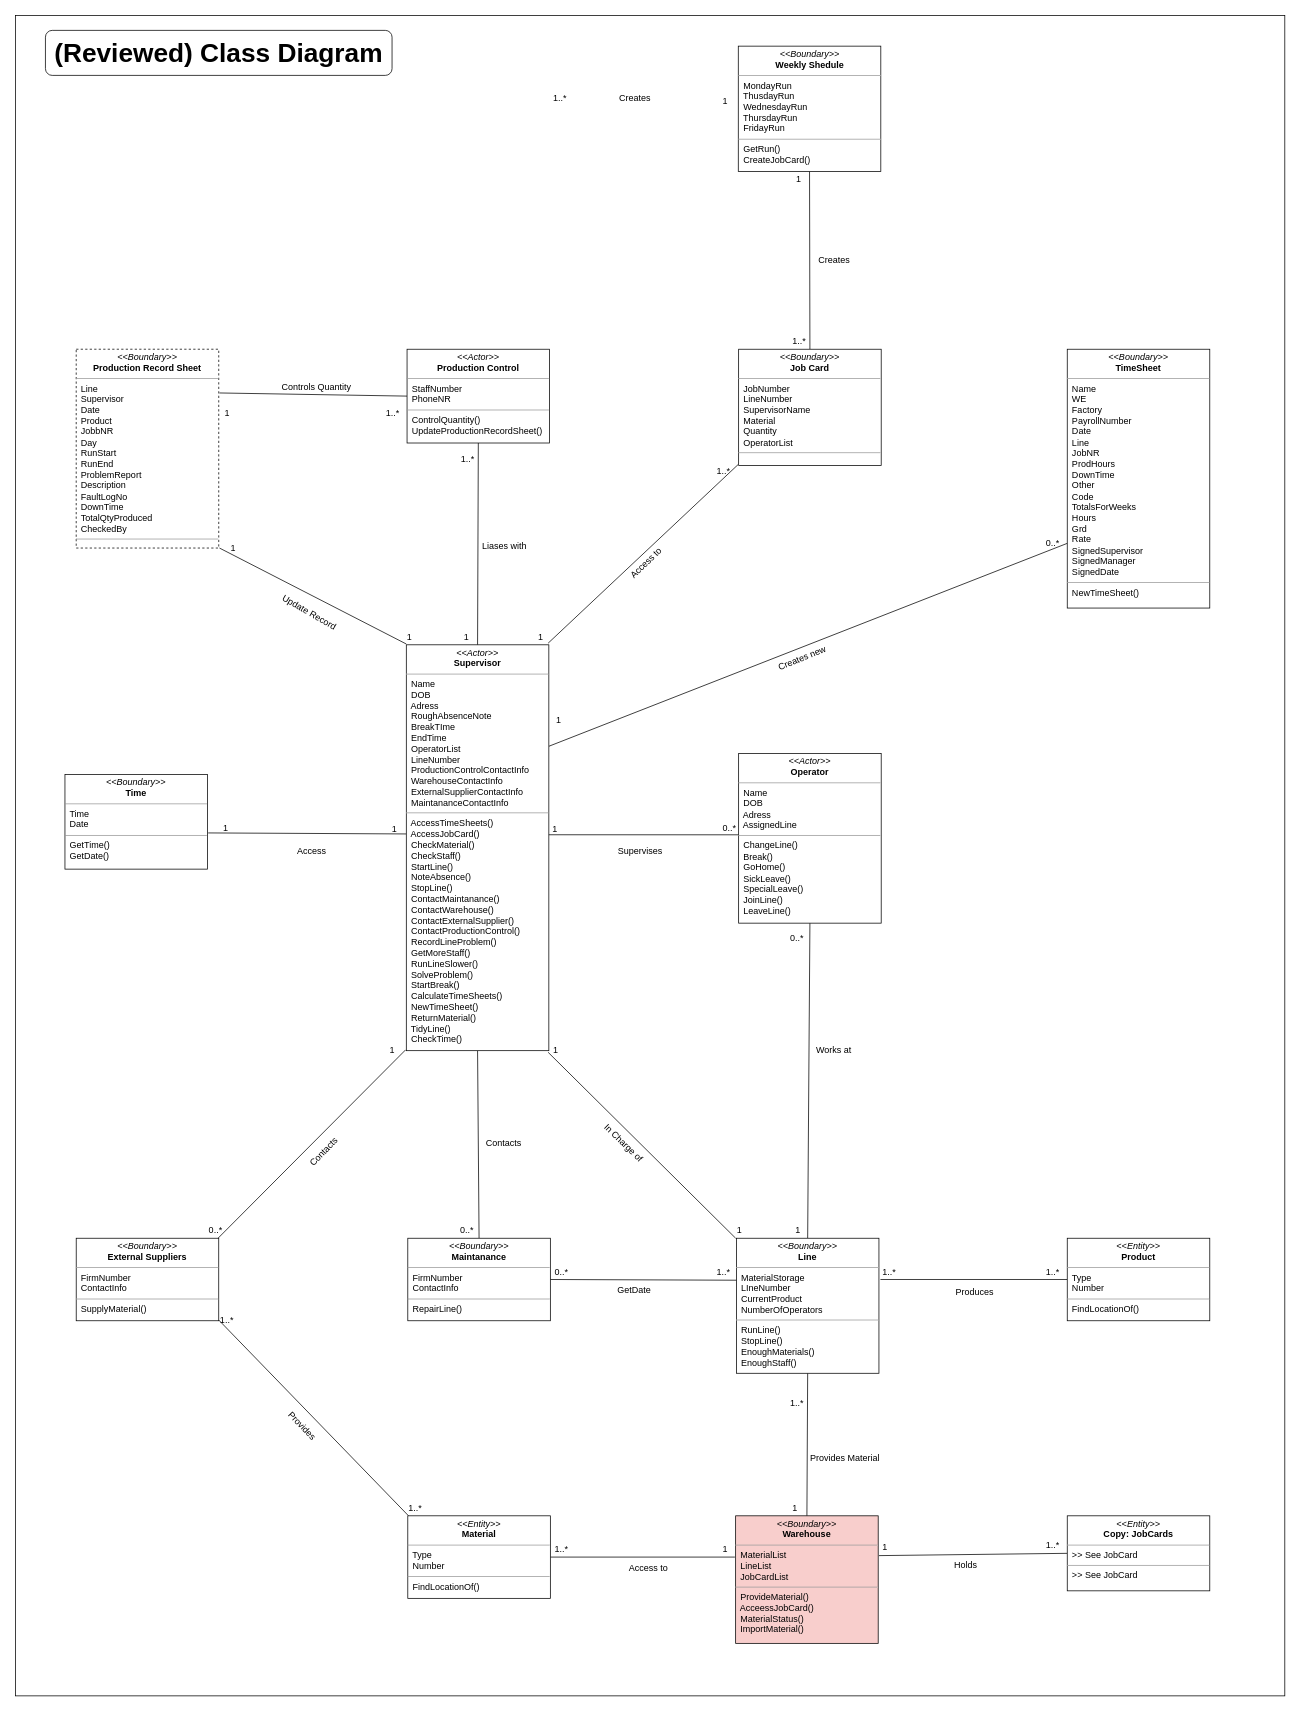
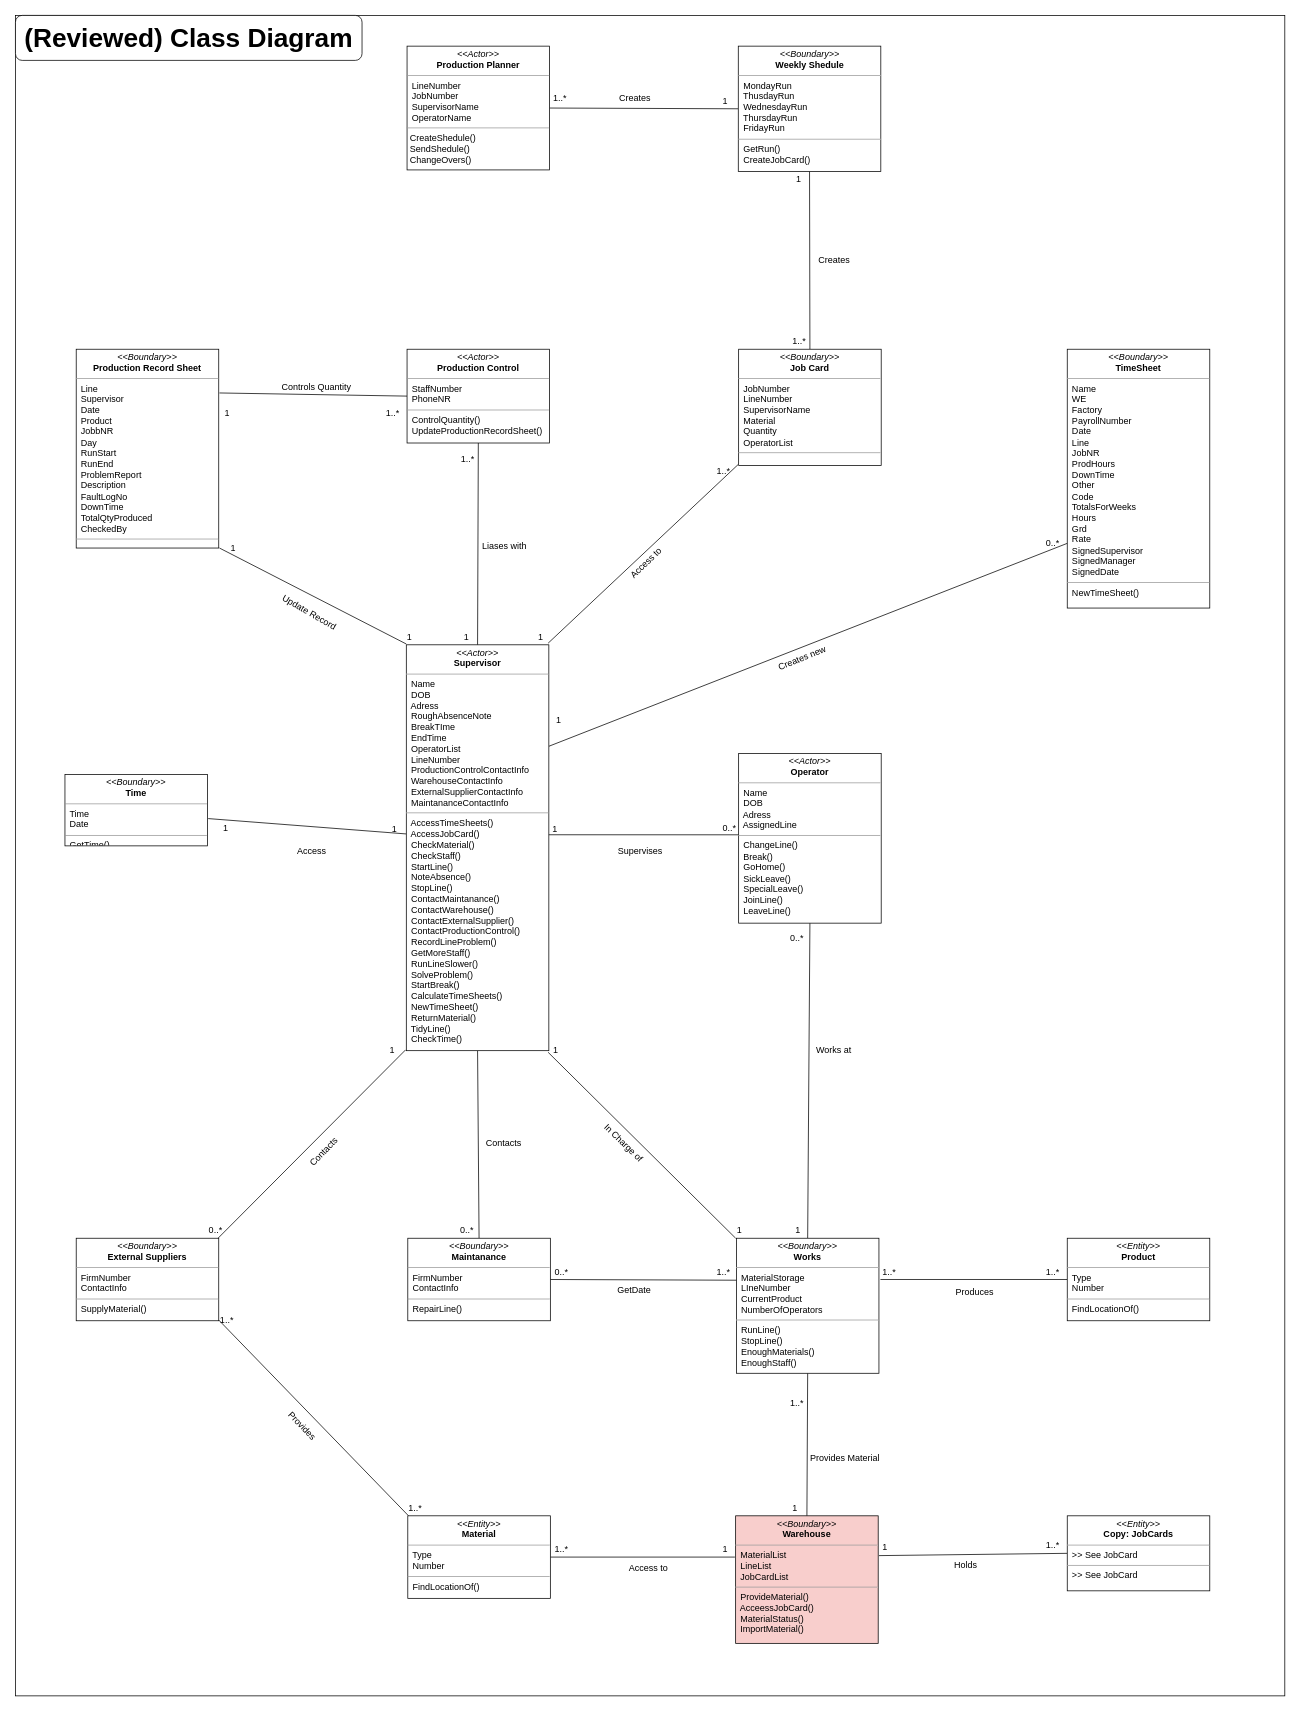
(219, 53) -> (189, 38)
none -> (478, 108)
none -> (644, 108)
(147, 449) -> (147, 449)
(136, 822) -> (136, 810)
(779, 1292) -> (779, 1292)
